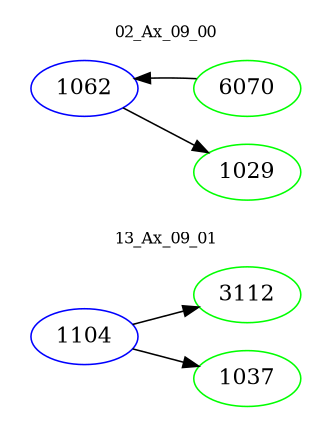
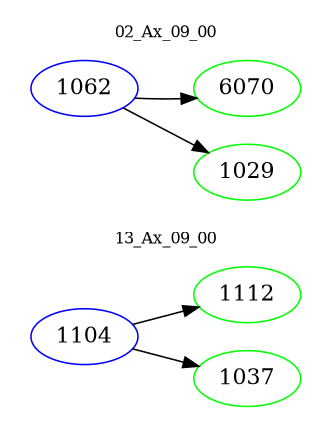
(174, 78) -> (158, 99)
(166, 240) -> (166, 240)
(247, 295) -> (247, 295)
